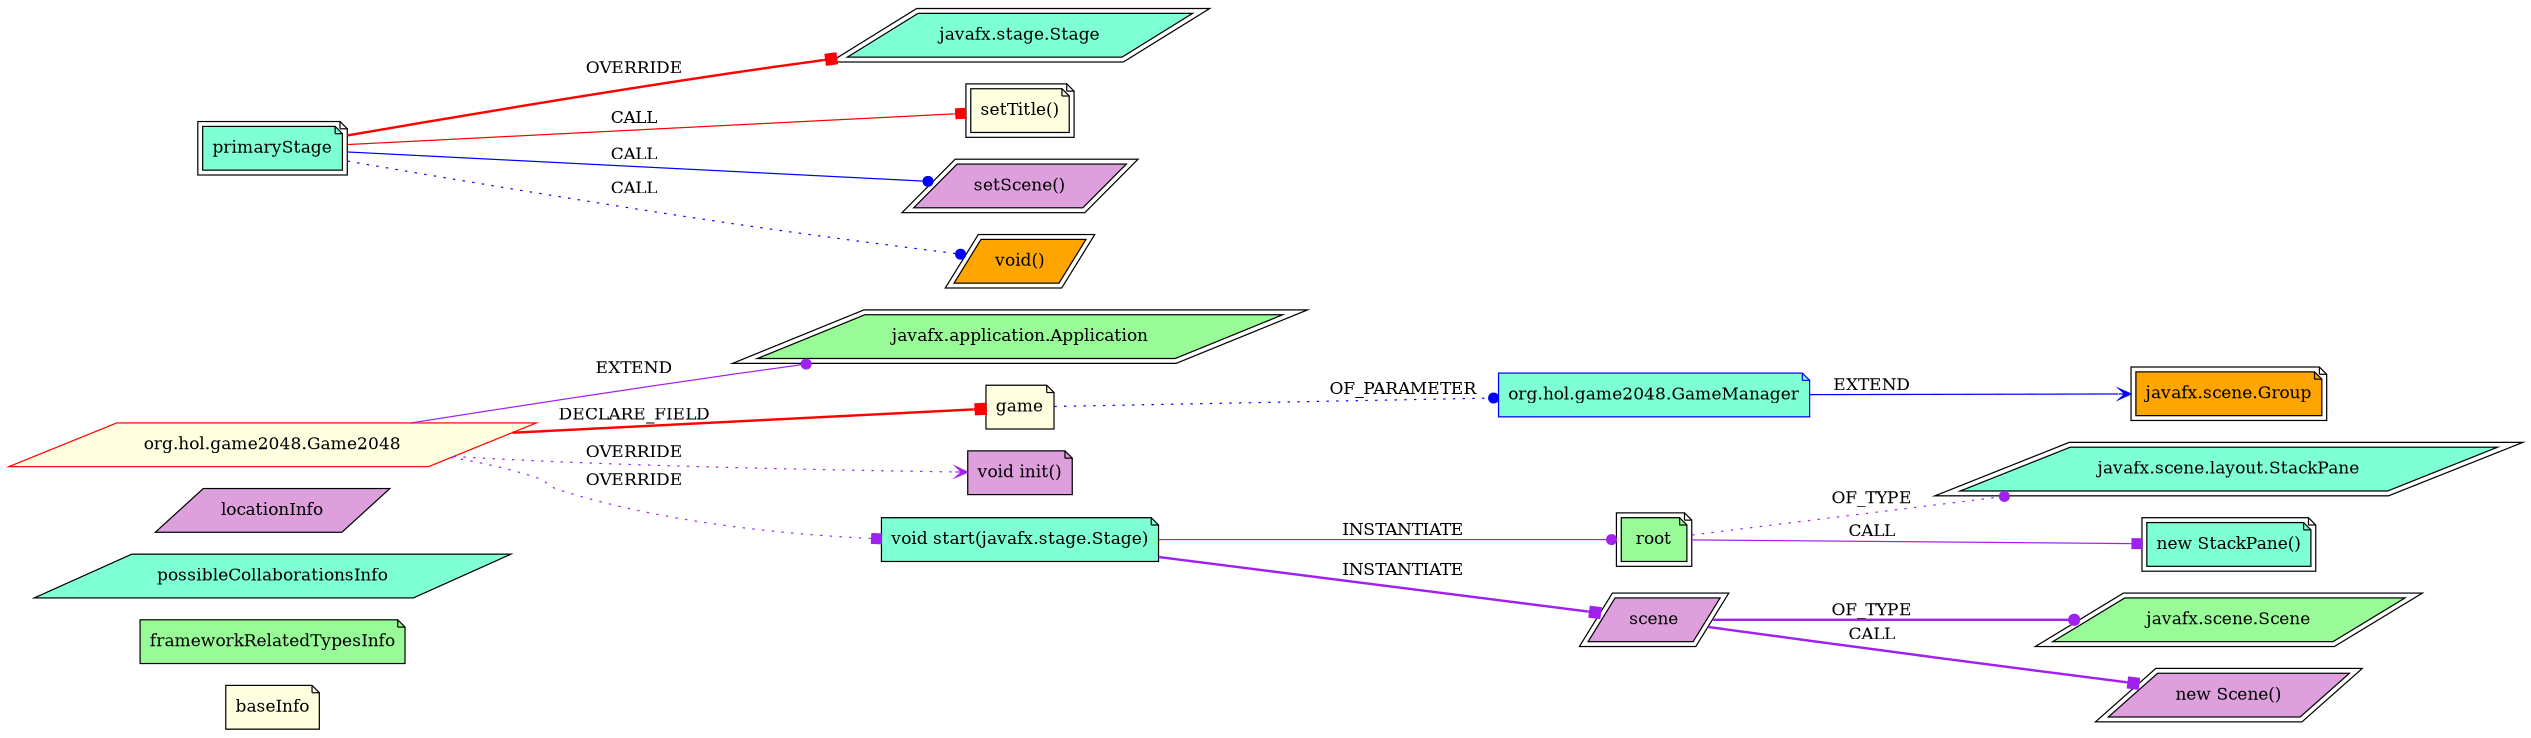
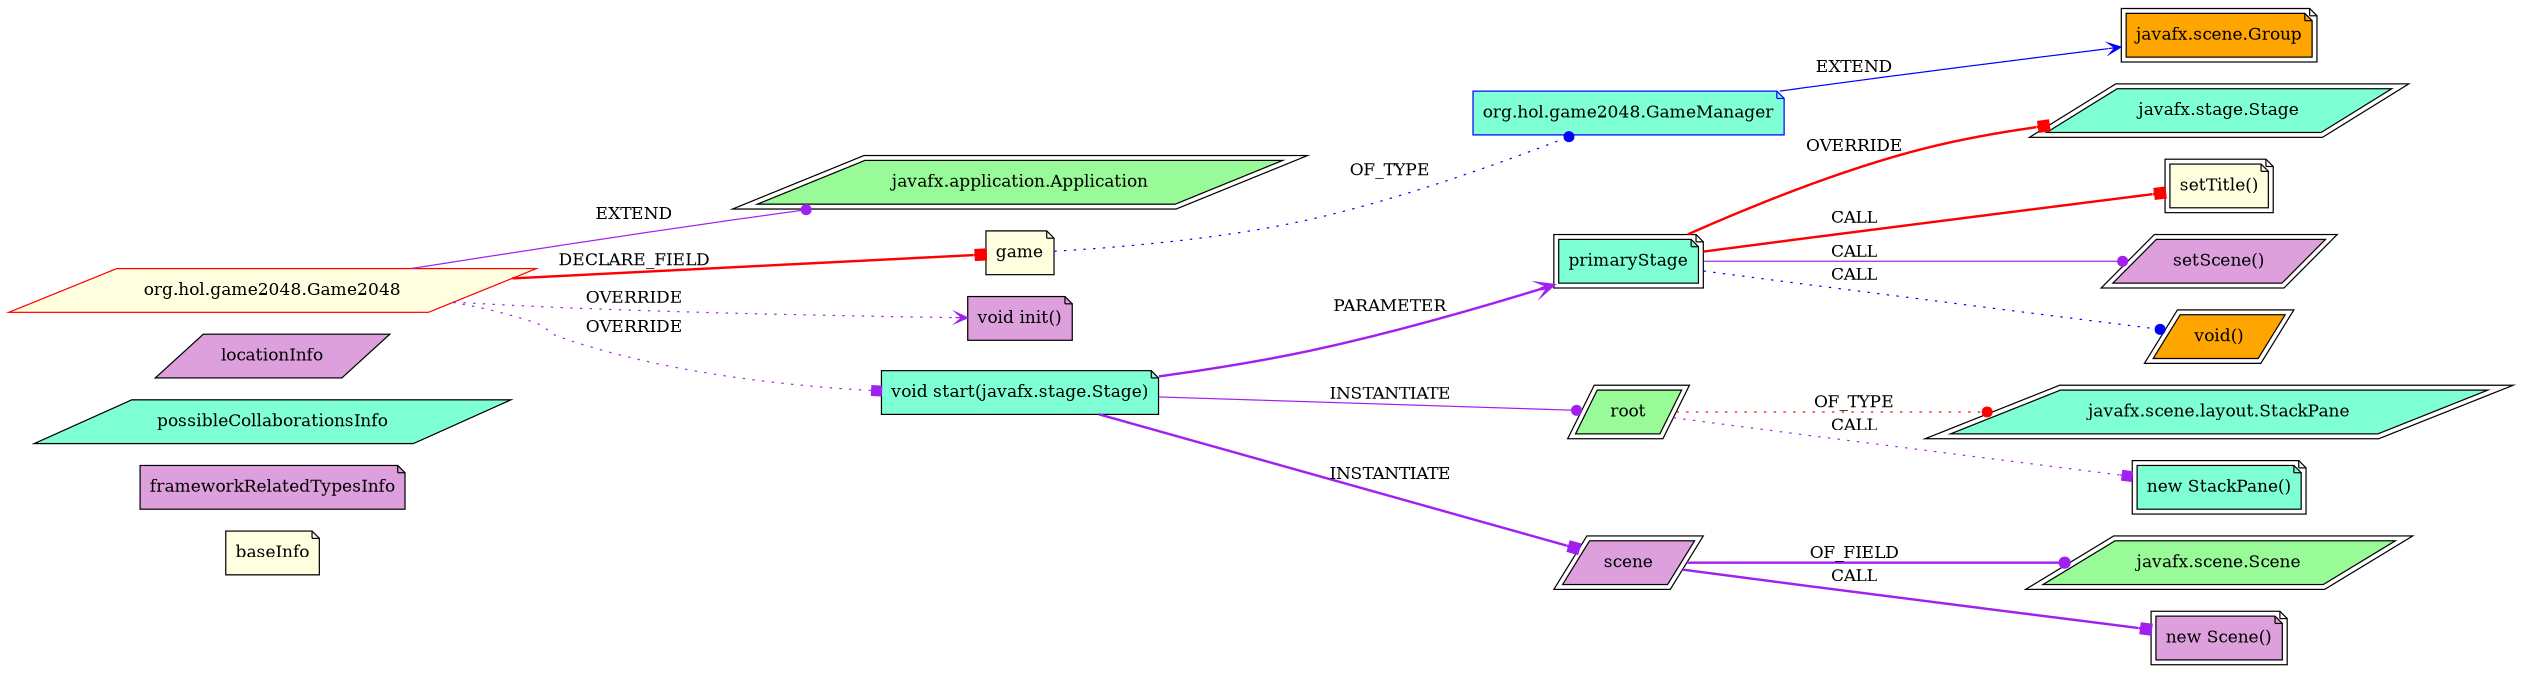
(650, 129) -> (1928, 223)
(635, 167) -> (1911, 261)
none -> (1352, 341)
(1403, 389) -> (1390, 171)
(1846, 516) -> (1829, 412)
(1654, 540) -> (1629, 412)
(1911, 542) -> (1896, 447)
(1872, 611) -> (1855, 554)
(273, 642) -> (273, 487)
(2229, 695) -> (2219, 638)
